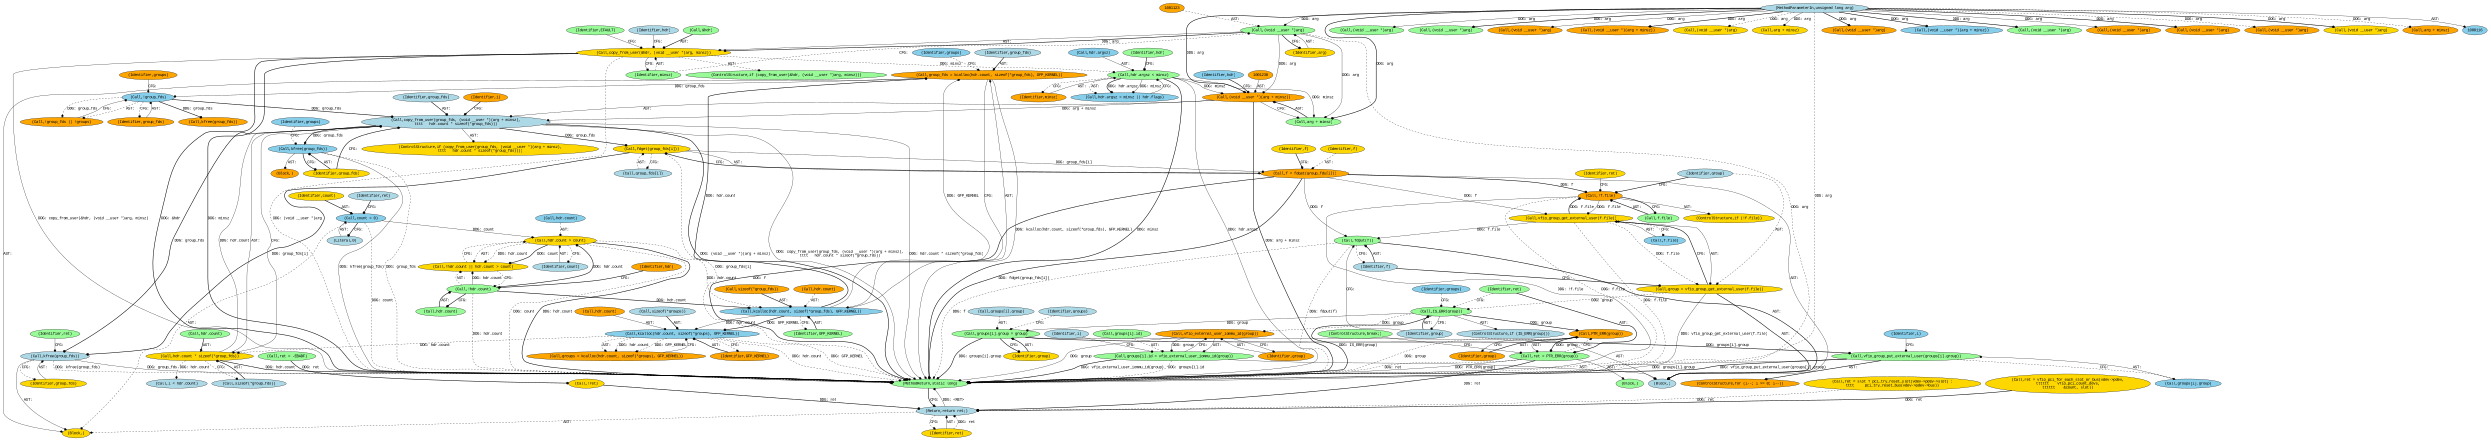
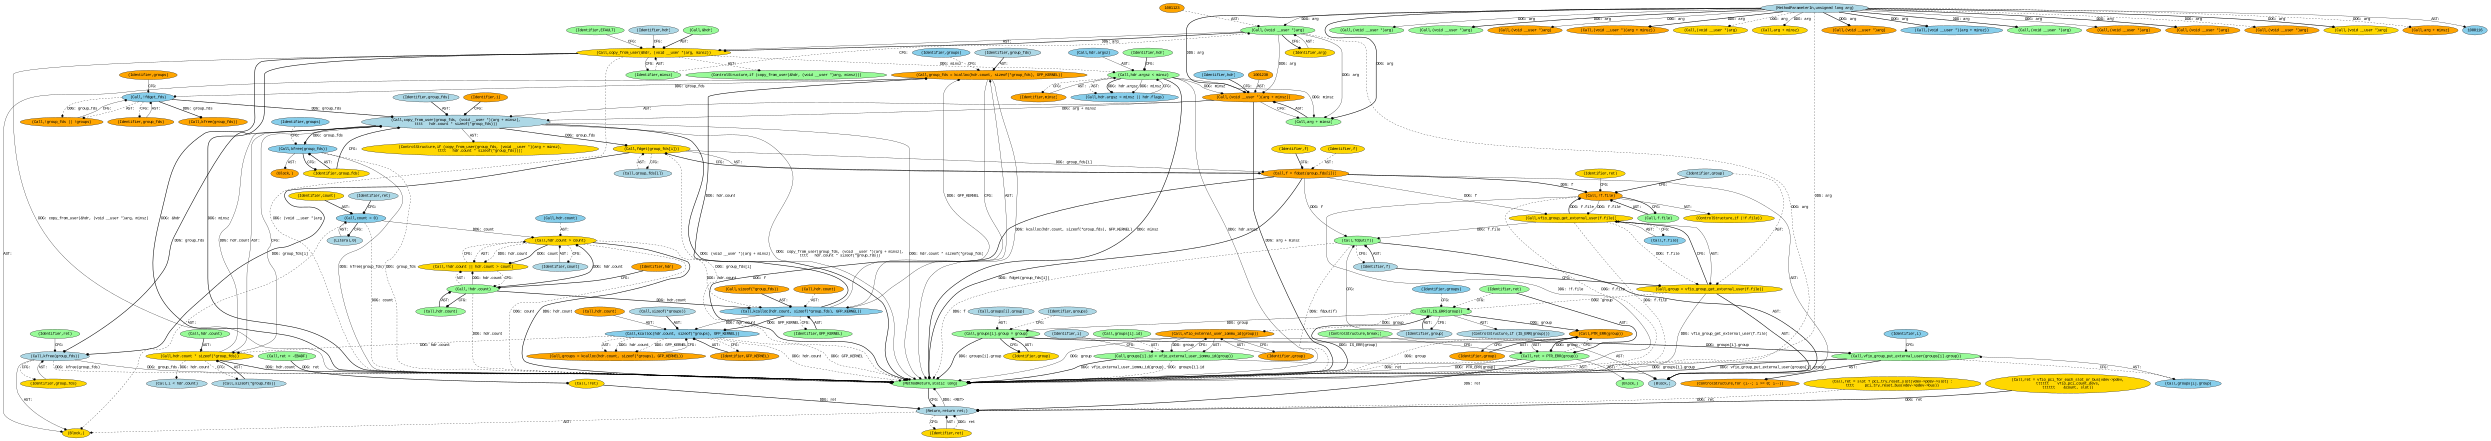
(148, 97) -> (148, 97)
